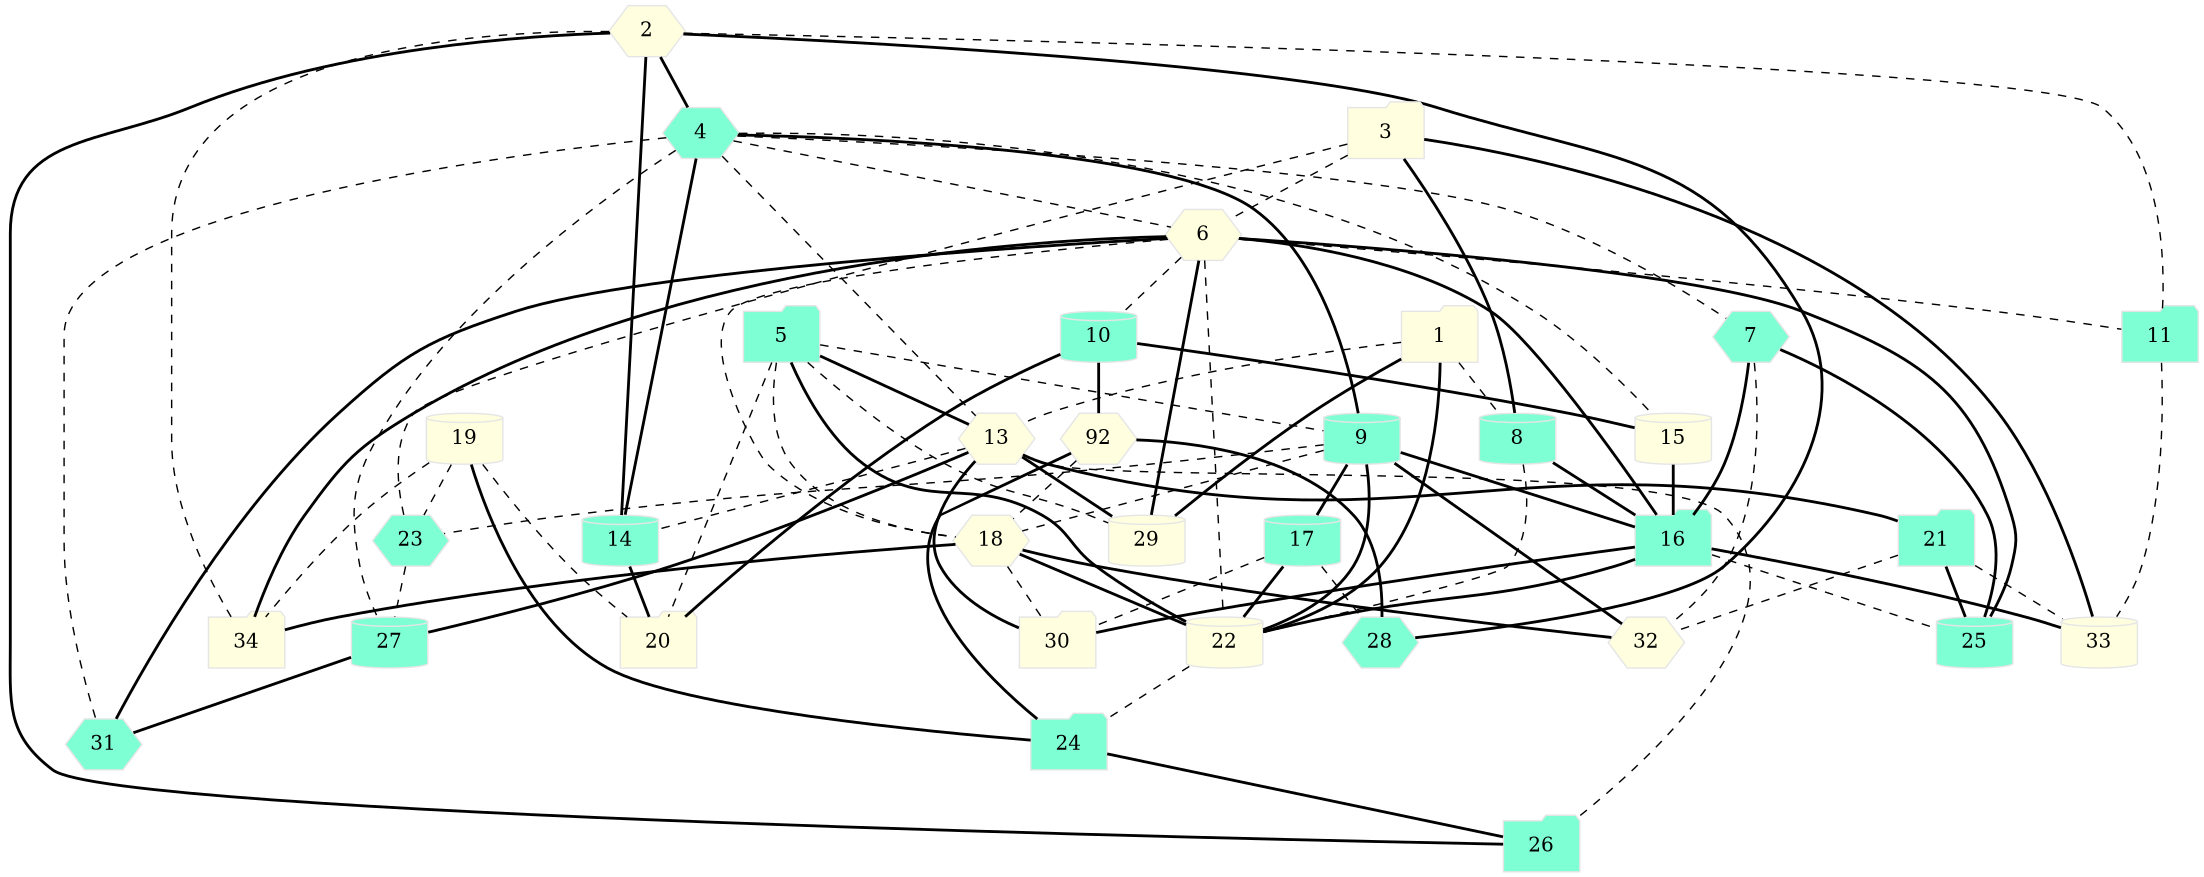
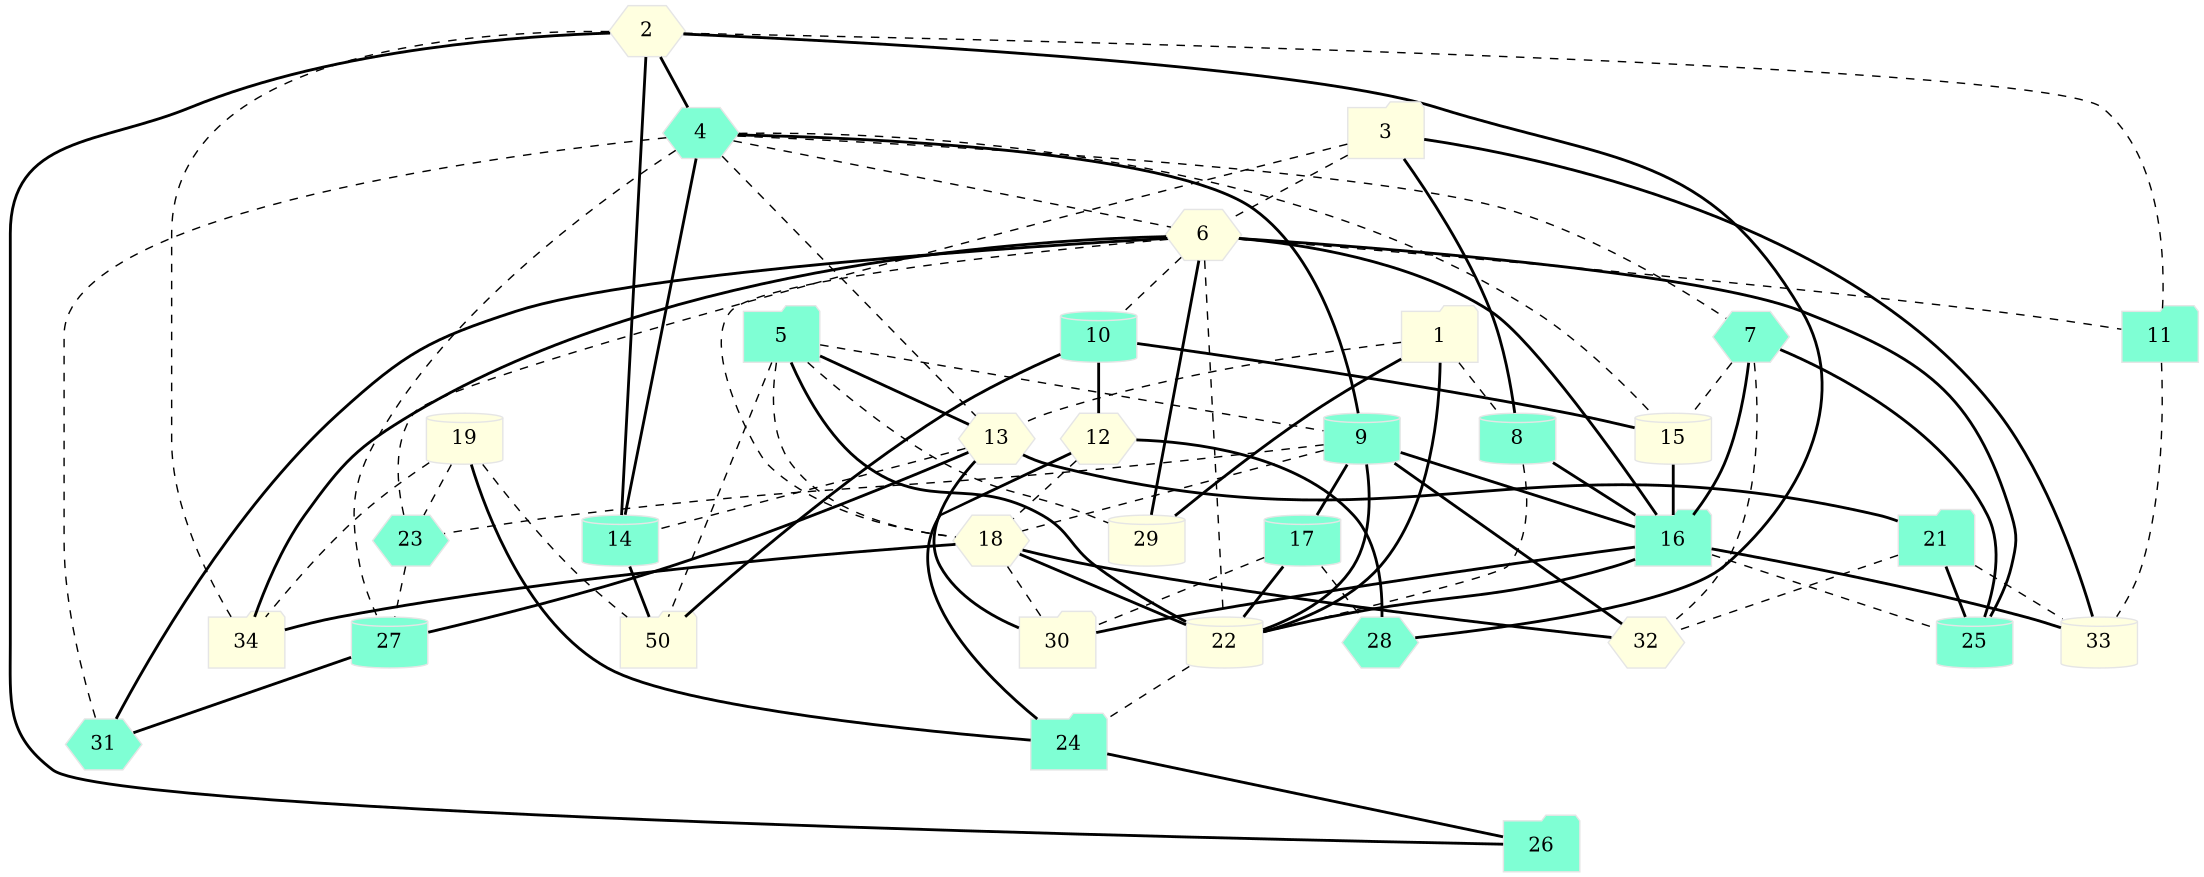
none -> (1712, 388)
(1099, 439) -> (1099, 439)
(1067, 487) -> none
(1722, 514) -> none
(659, 643) -> (659, 643)
